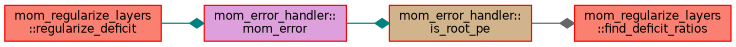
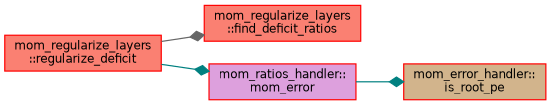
(275, 23) -> (282, 82)
(546, 23) -> (176, 39)
